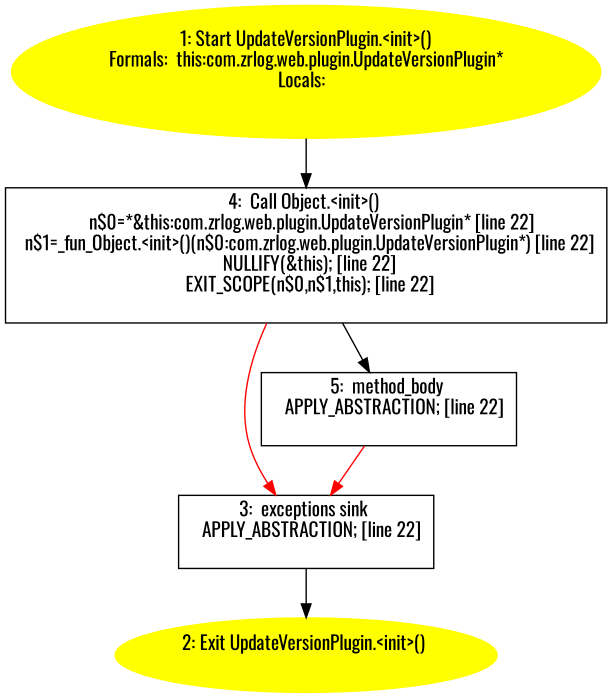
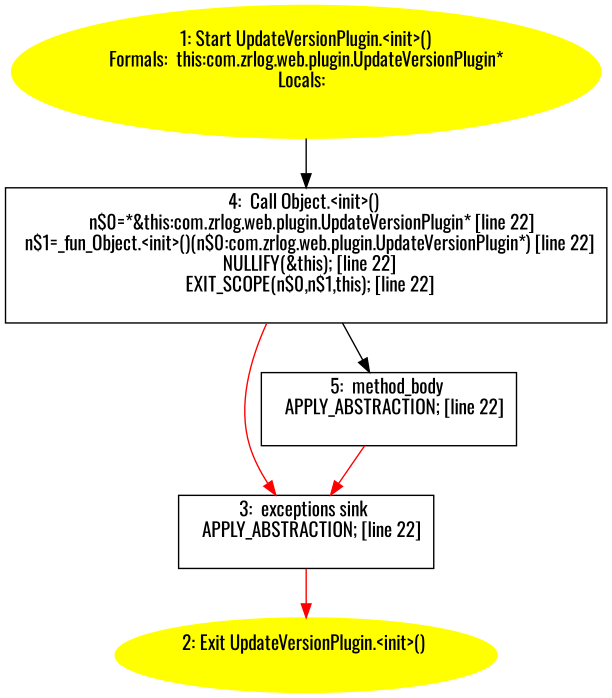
(306, 586) -> (306, 586)
